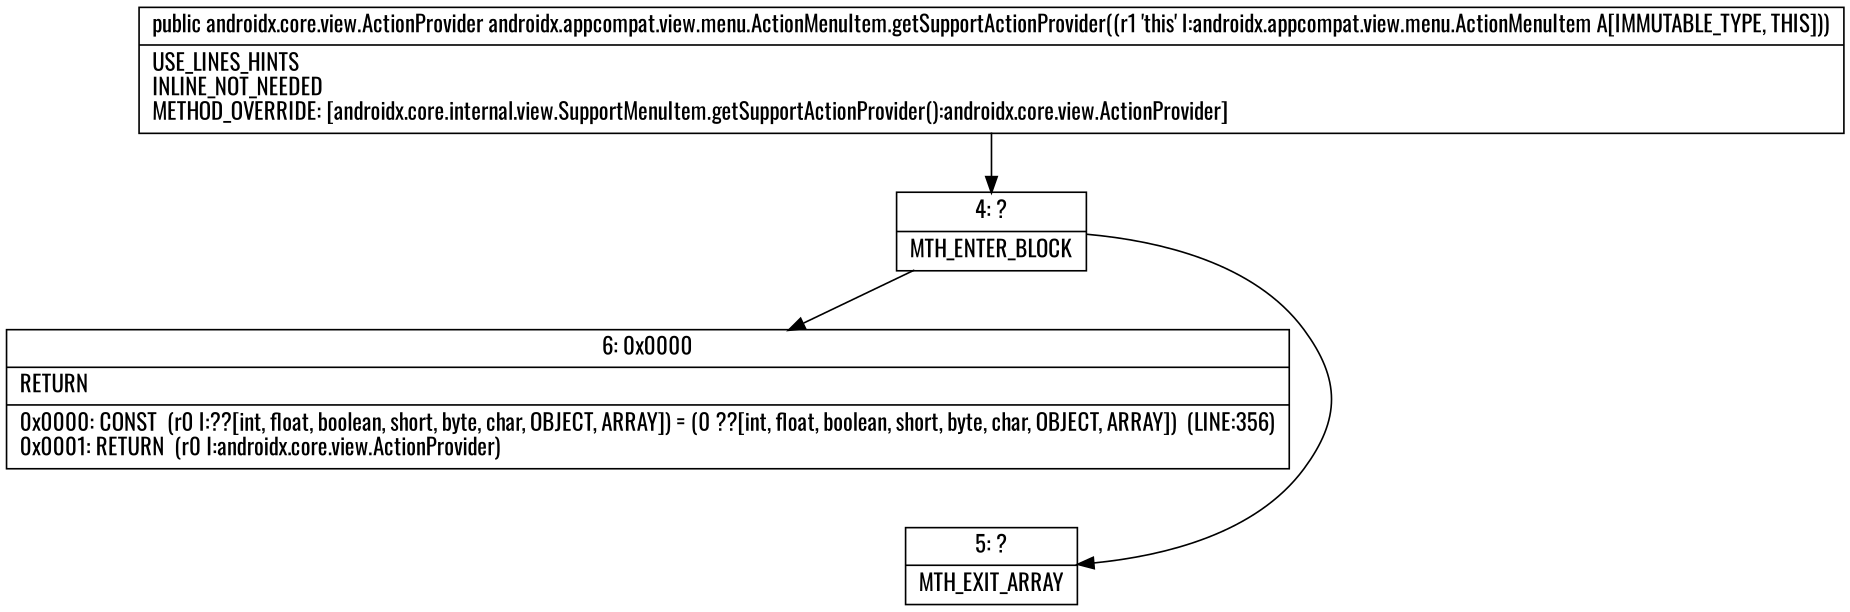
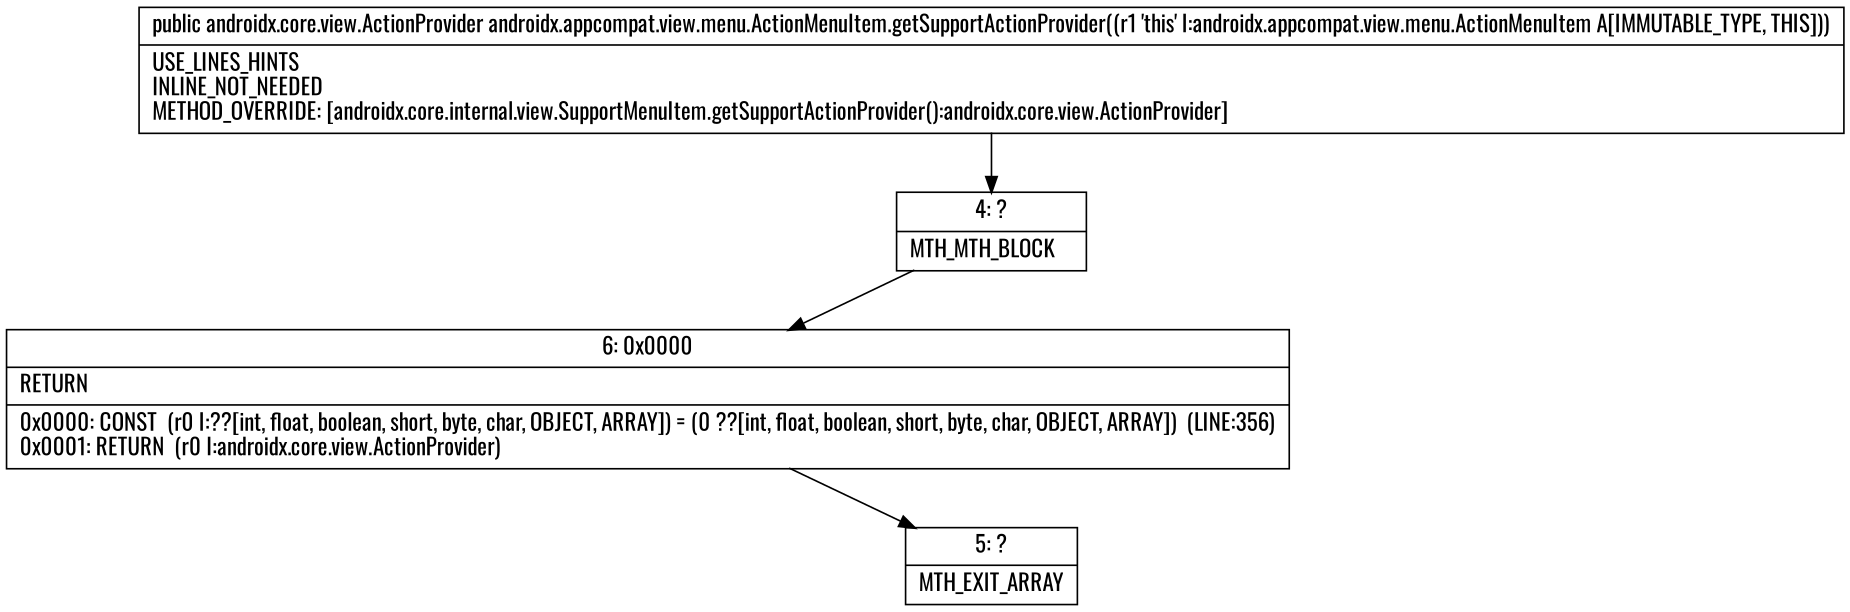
(991, 250) -> (982, 250)
(1331, 396) -> (845, 495)
